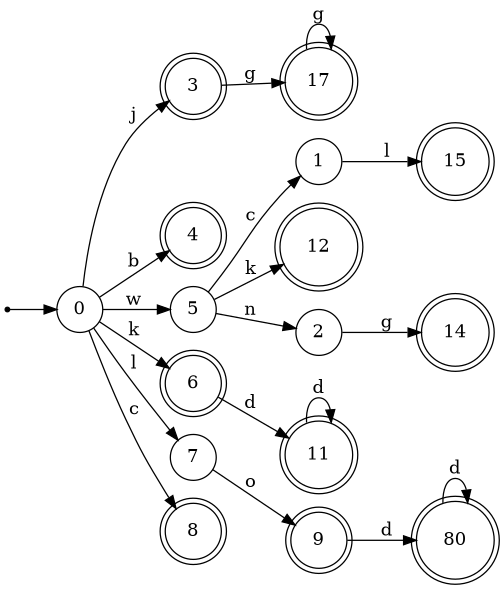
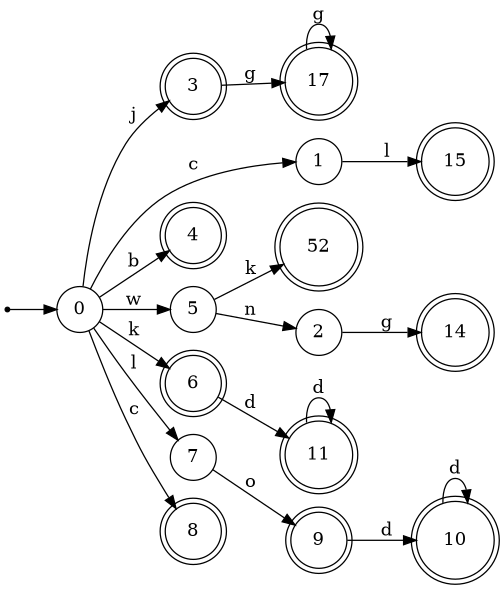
(248, 237) -> (166, 195)
(319, 247) -> (319, 247)
(455, 540) -> (455, 540)
